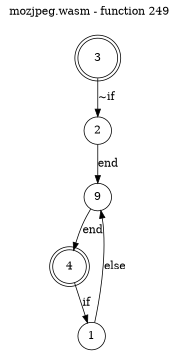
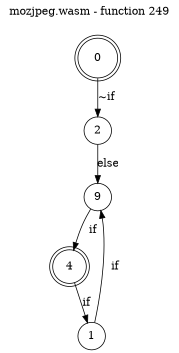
(98, 58) -> (98, 58)
(108, 164) -> (108, 164)
(93, 230) -> (93, 230)
(115, 267) -> (115, 267)
